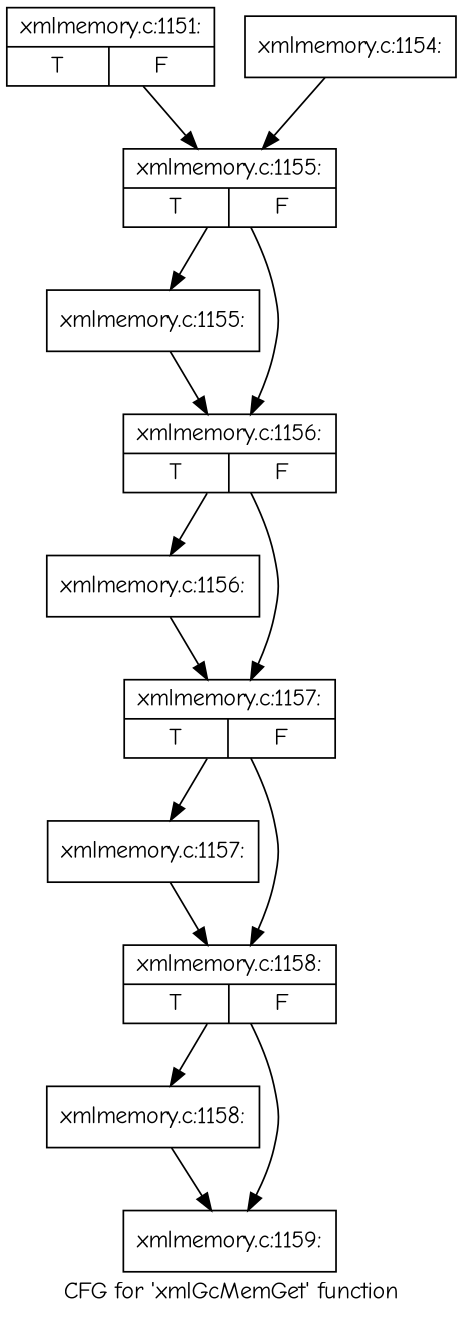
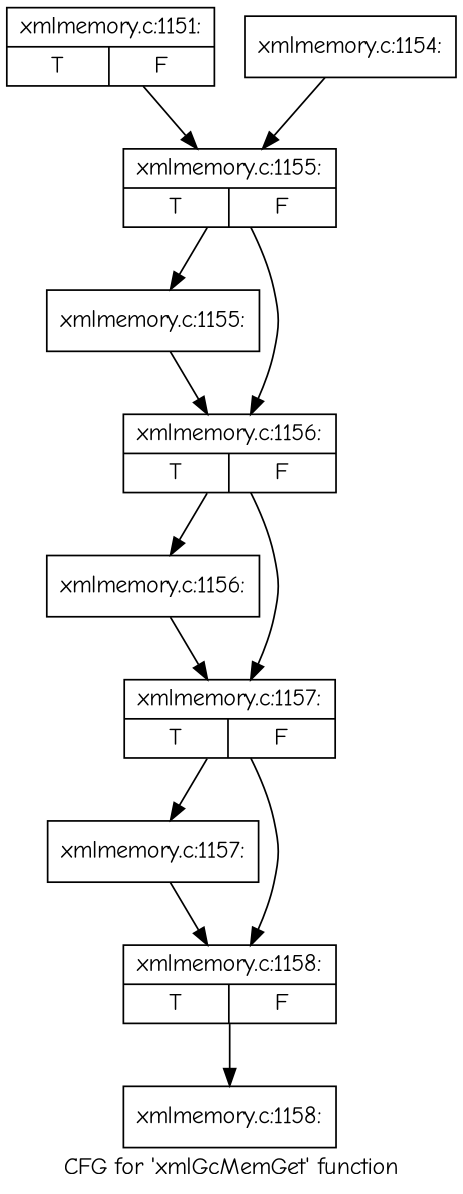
(230, 1241) -> none
